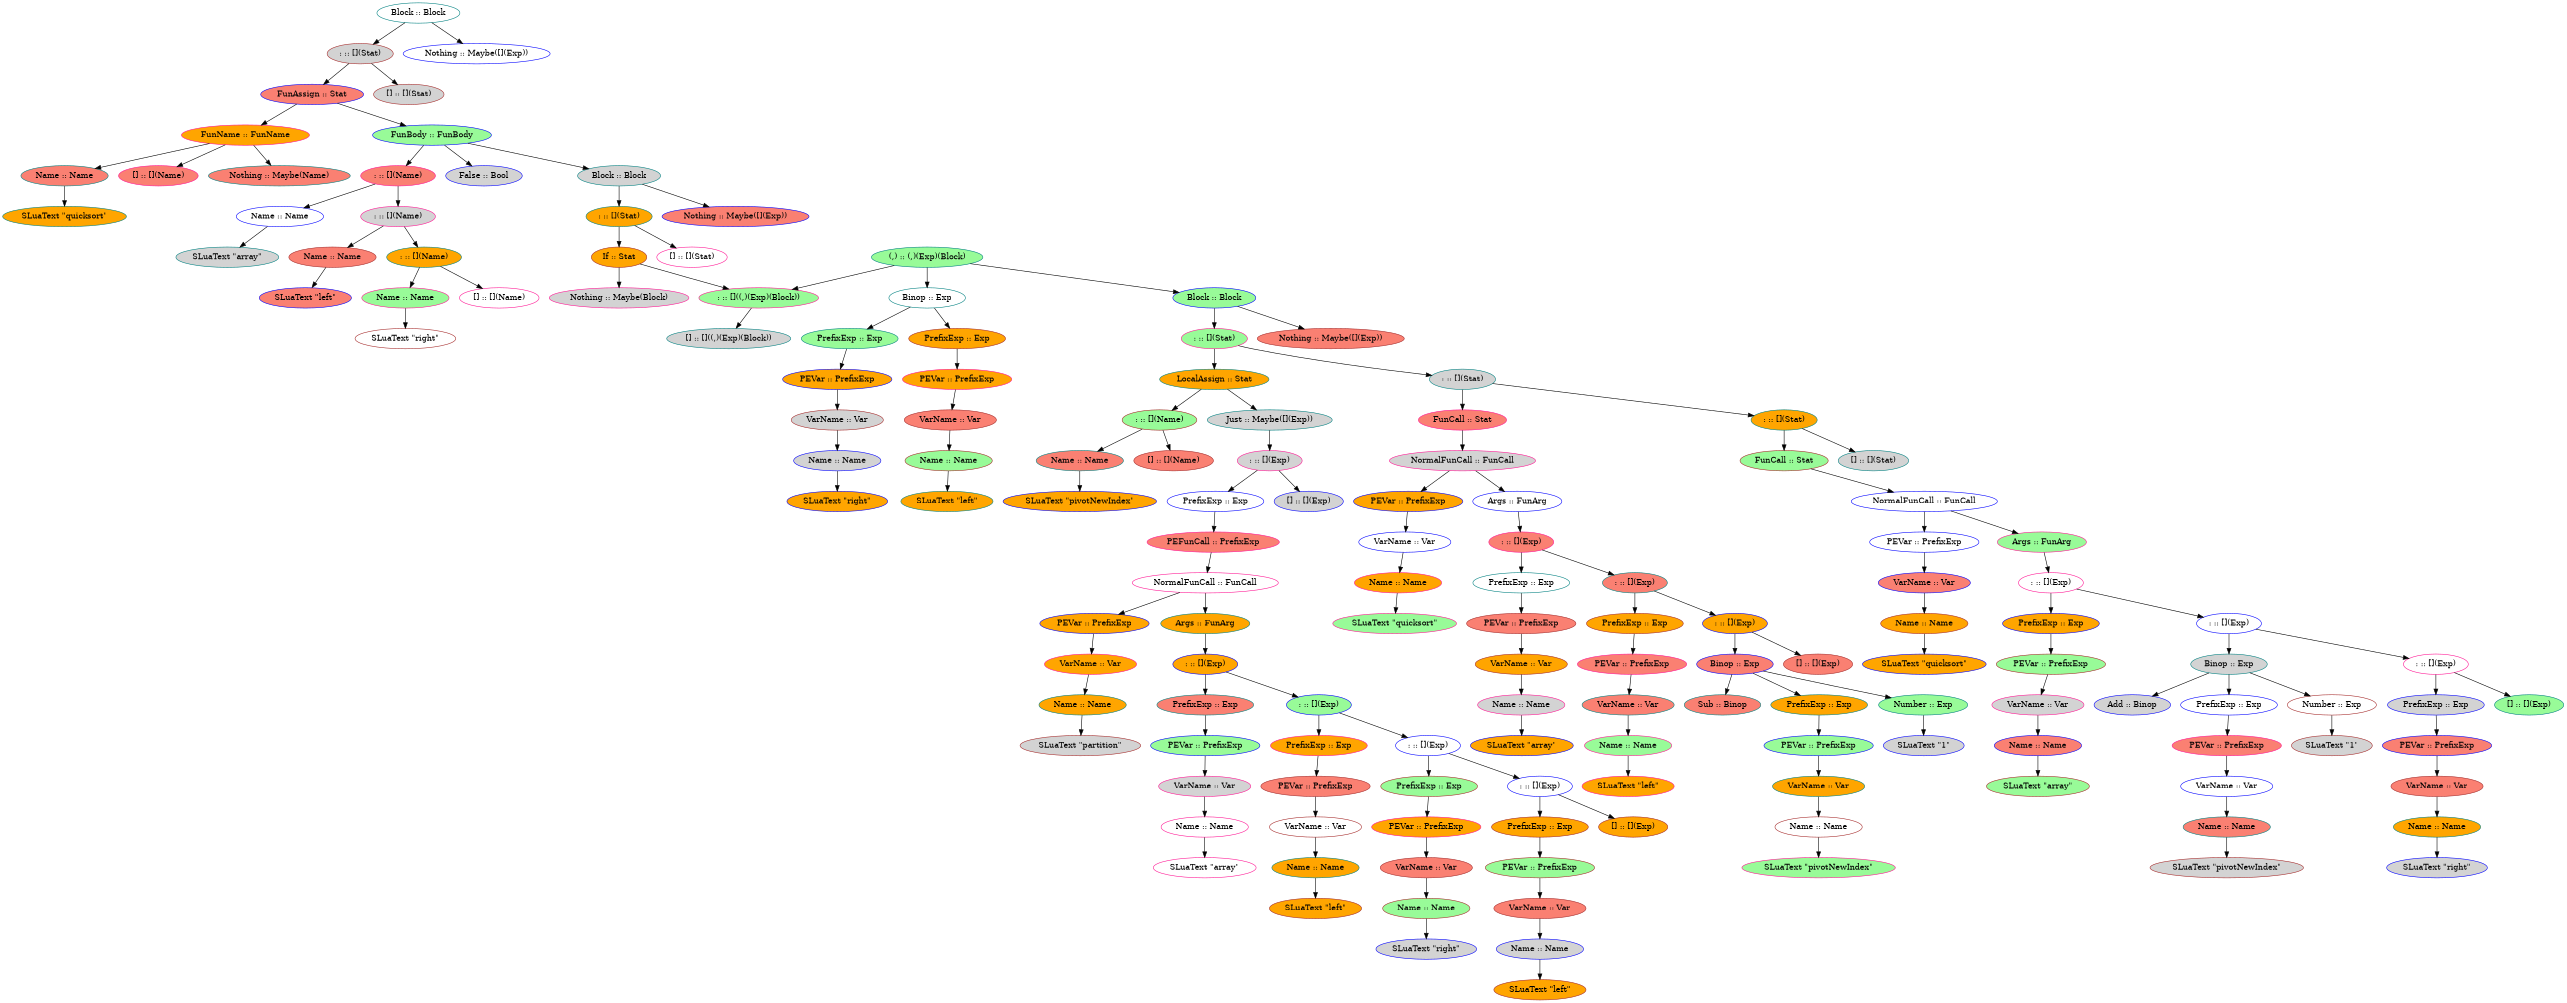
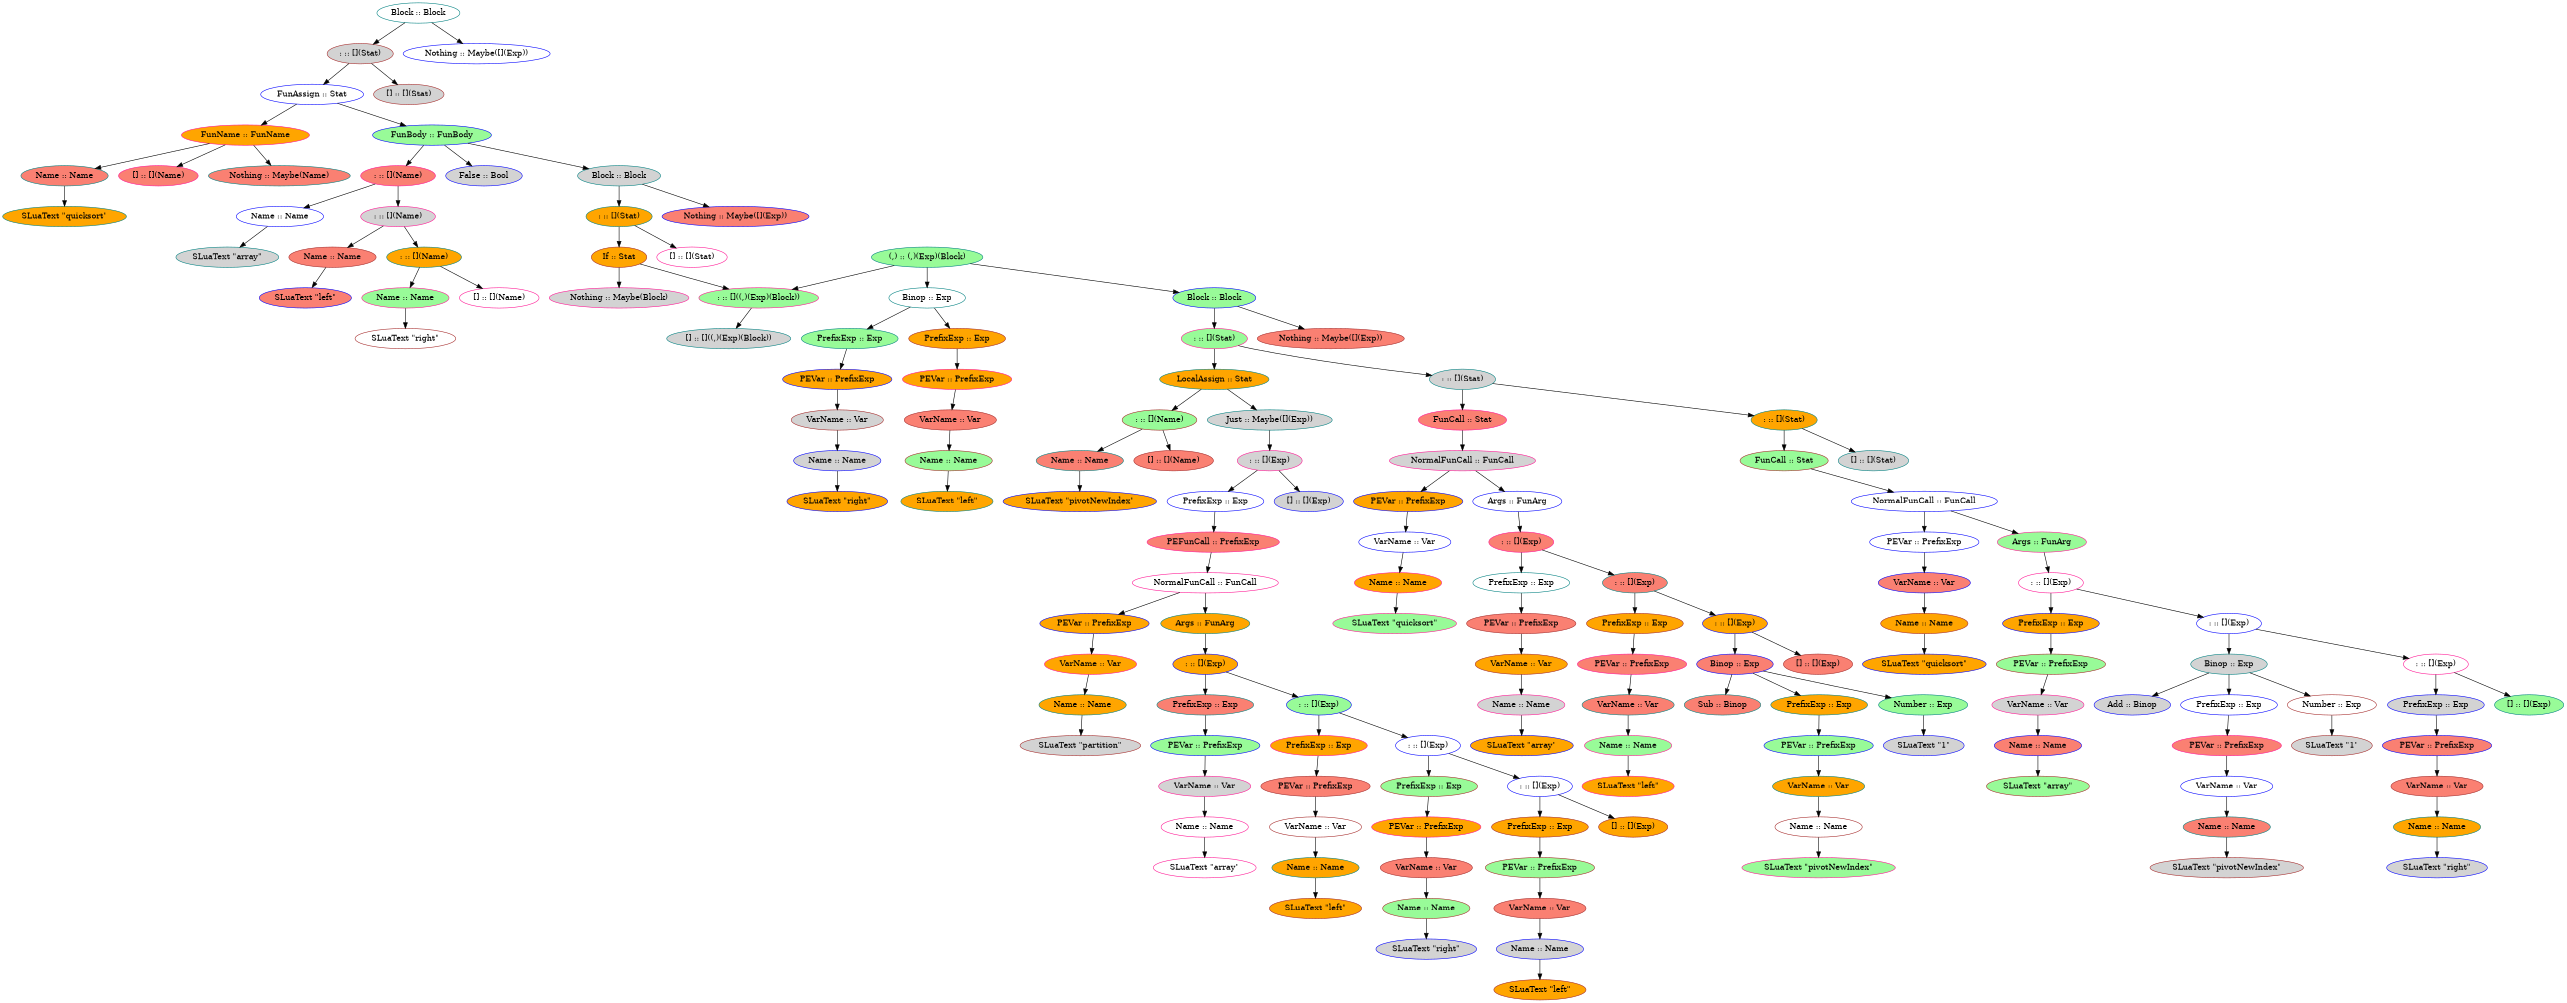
(312, 94) -> (312, 94)
